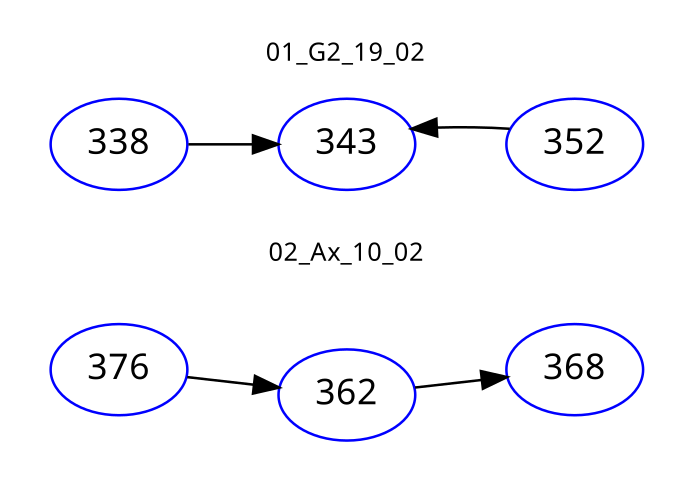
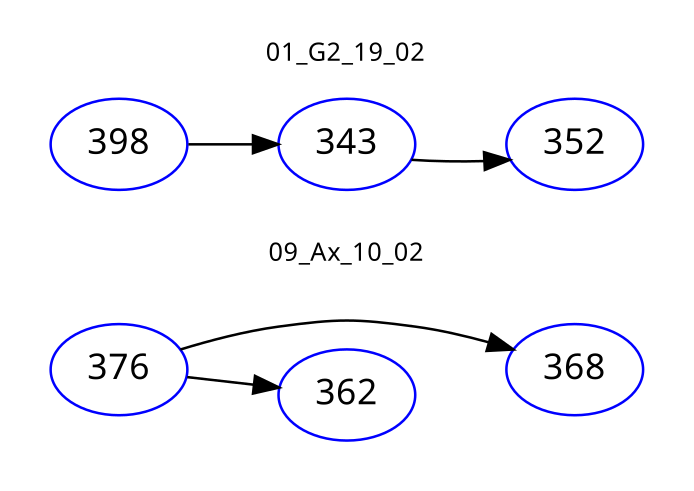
(473, 127) -> (448, 161)
(119, 144) -> (119, 144)
(347, 254) -> (347, 254)
(448, 384) -> (334, 321)
